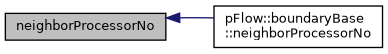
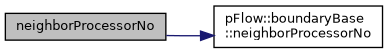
(197, 18) -> (183, 36)
